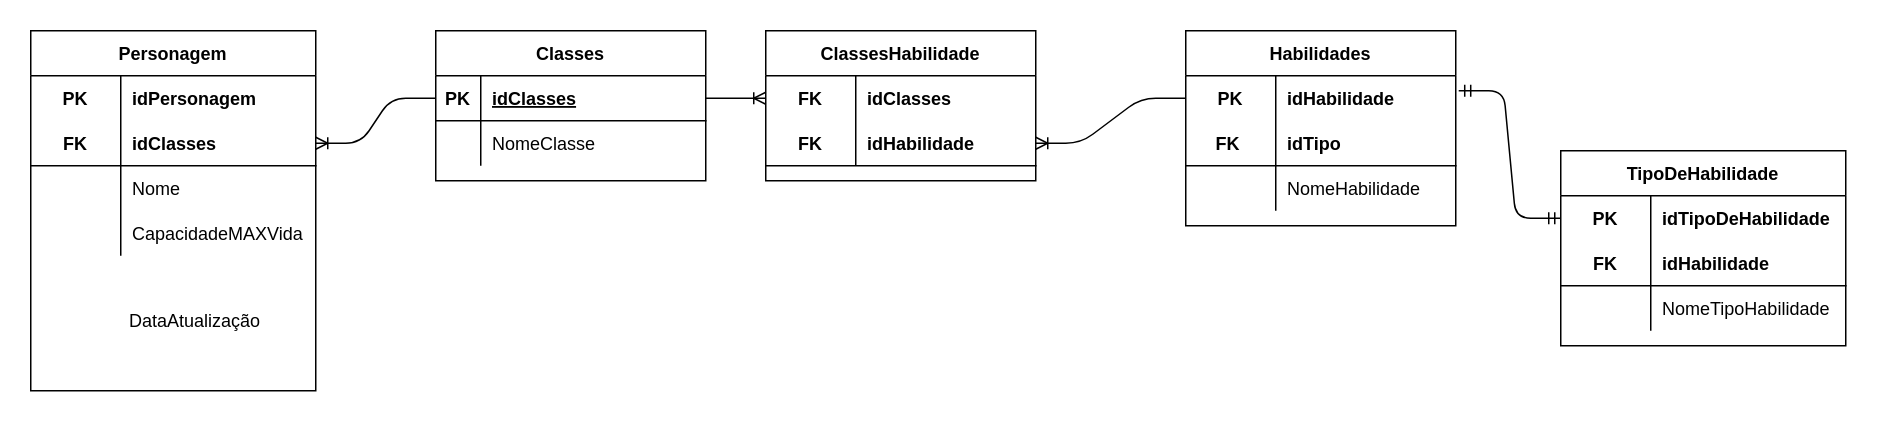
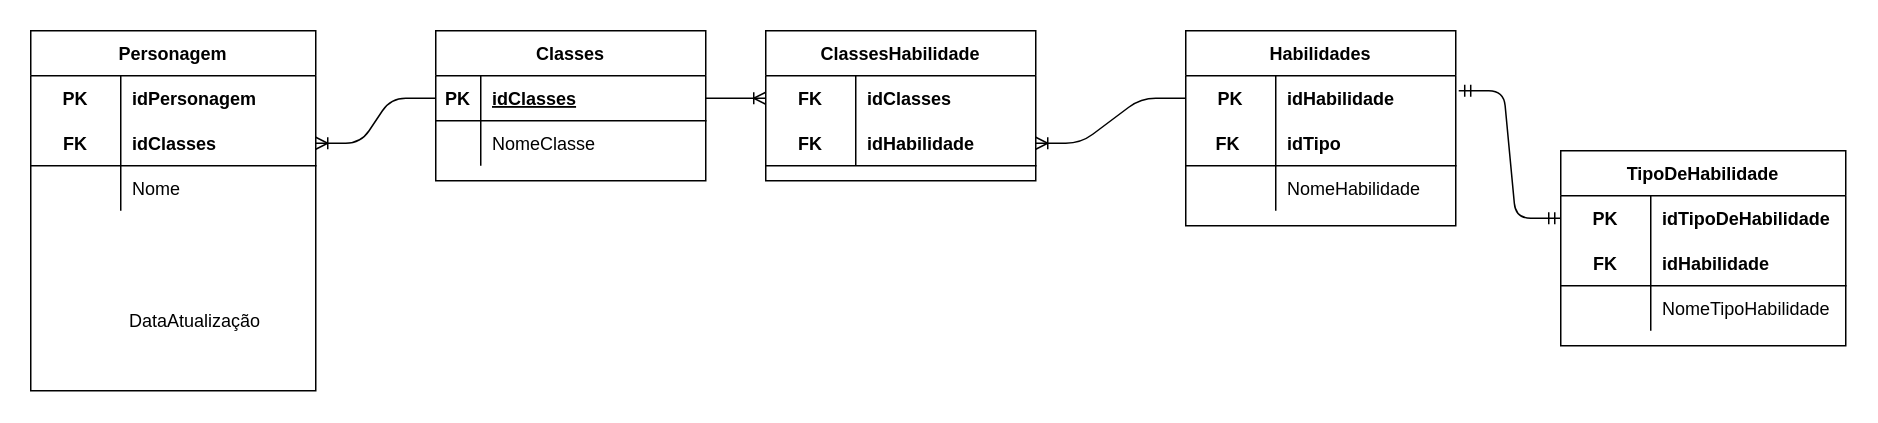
(218, 233) -> none
